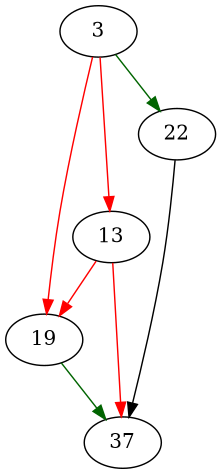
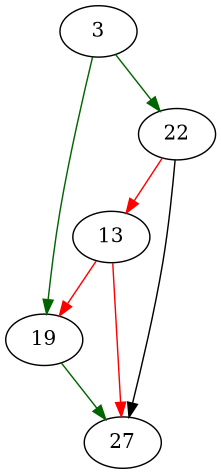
(104, 127) -> (148, 180)
(66, 177) -> (66, 177)
(123, 443) -> (123, 443)
